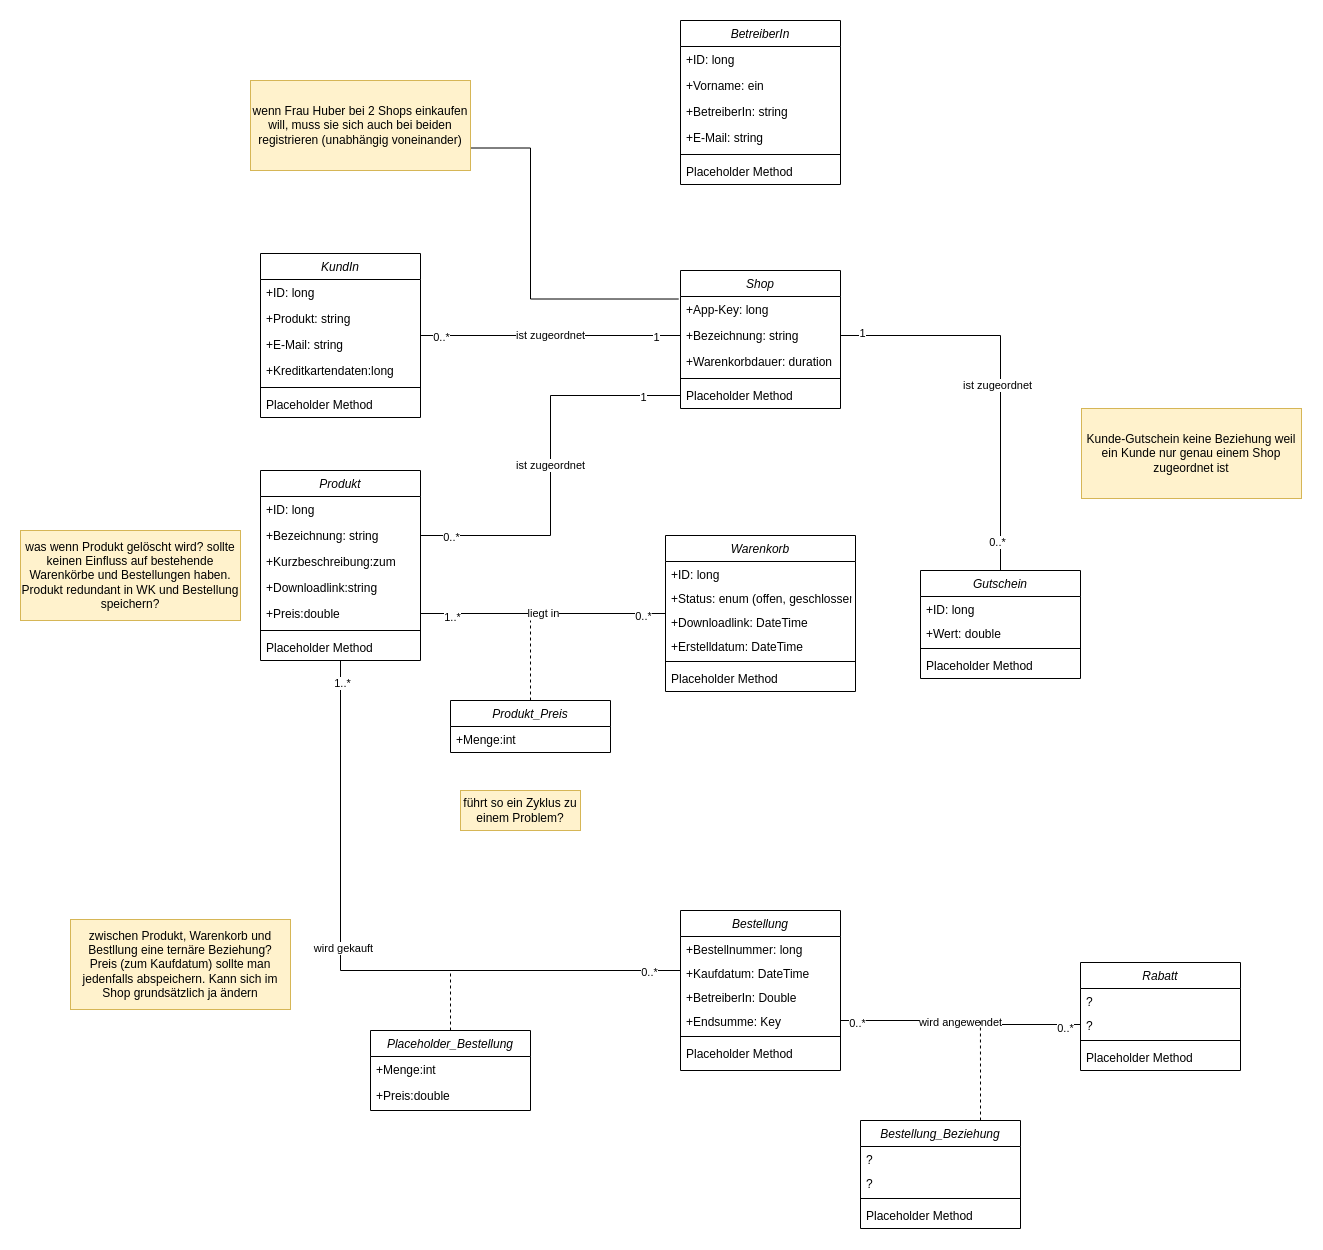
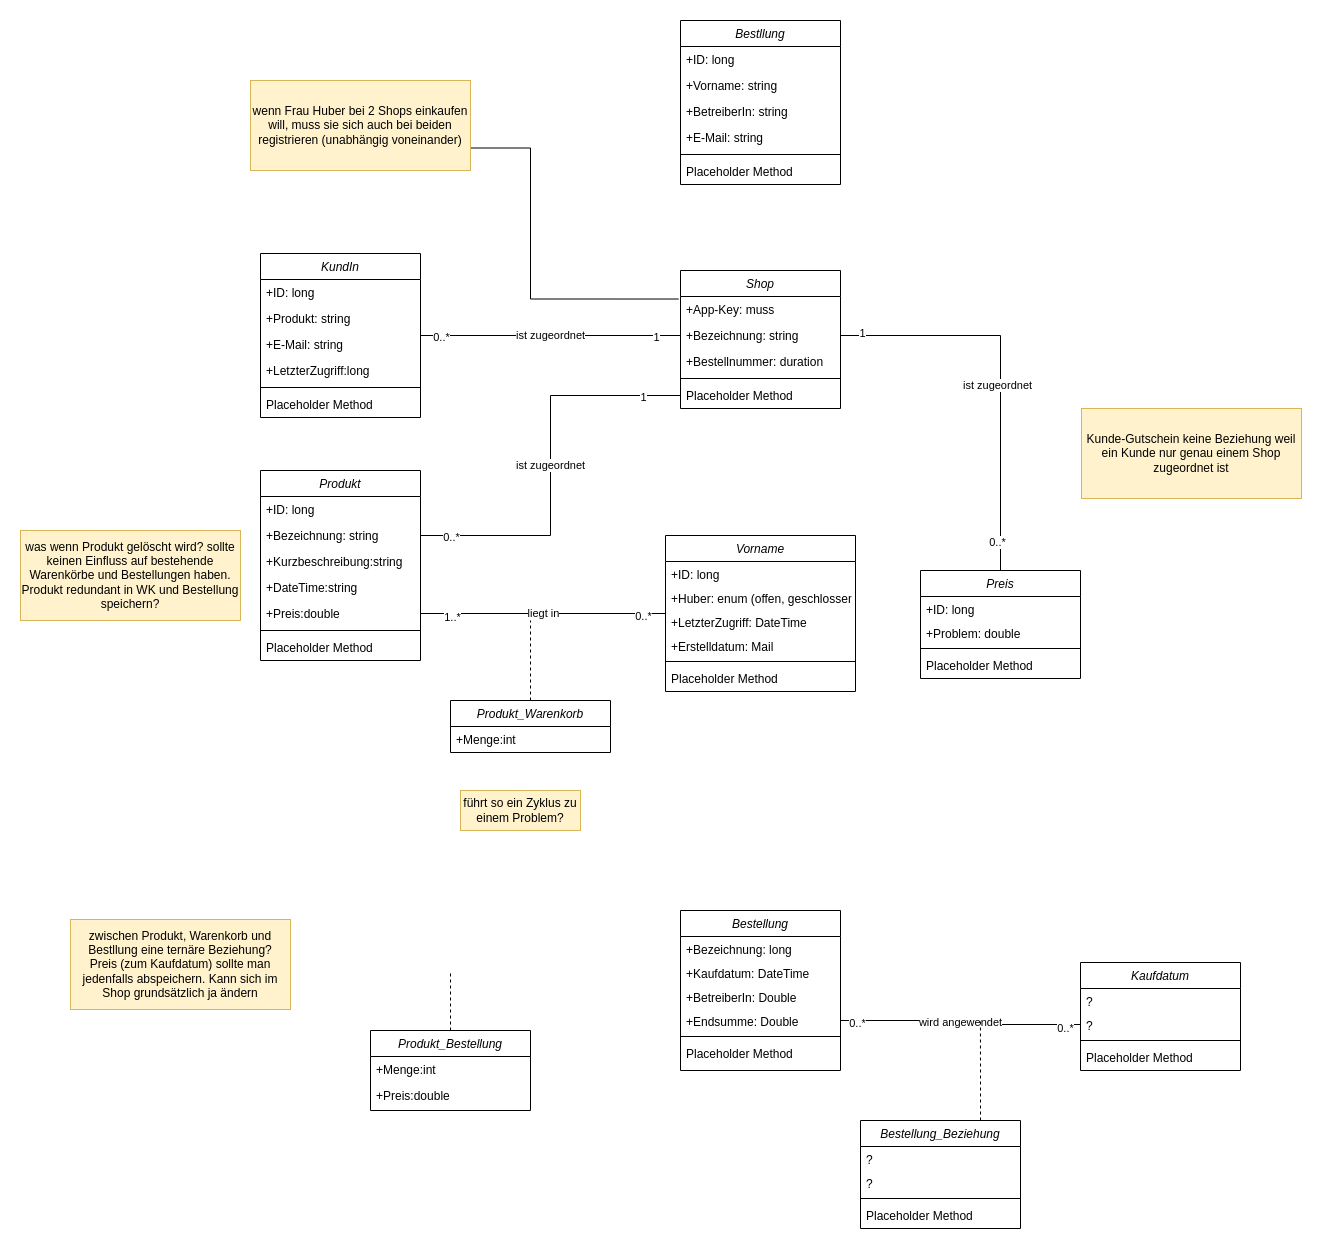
(760, 34) -> (760, 34)
(725, 86) -> (735, 86)
(728, 310) -> (730, 310)
(765, 362) -> (759, 362)
(339, 371) -> (329, 371)
(760, 549) -> (760, 549)
(333, 562) -> (342, 562)
(1000, 584) -> (1000, 584)
(325, 588) -> (315, 588)
(776, 599) -> (773, 599)
(739, 623) -> (749, 623)
(965, 634) -> (974, 634)
(740, 647) -> (725, 647)
(530, 714) -> (530, 714)
(745, 950) -> (740, 950)
(355, 971) -> none
(1160, 976) -> (1160, 976)
(730, 1022) -> (738, 1022)
(450, 1044) -> (450, 1044)
